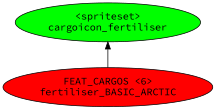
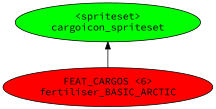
(108, 22) -> (108, 22)
